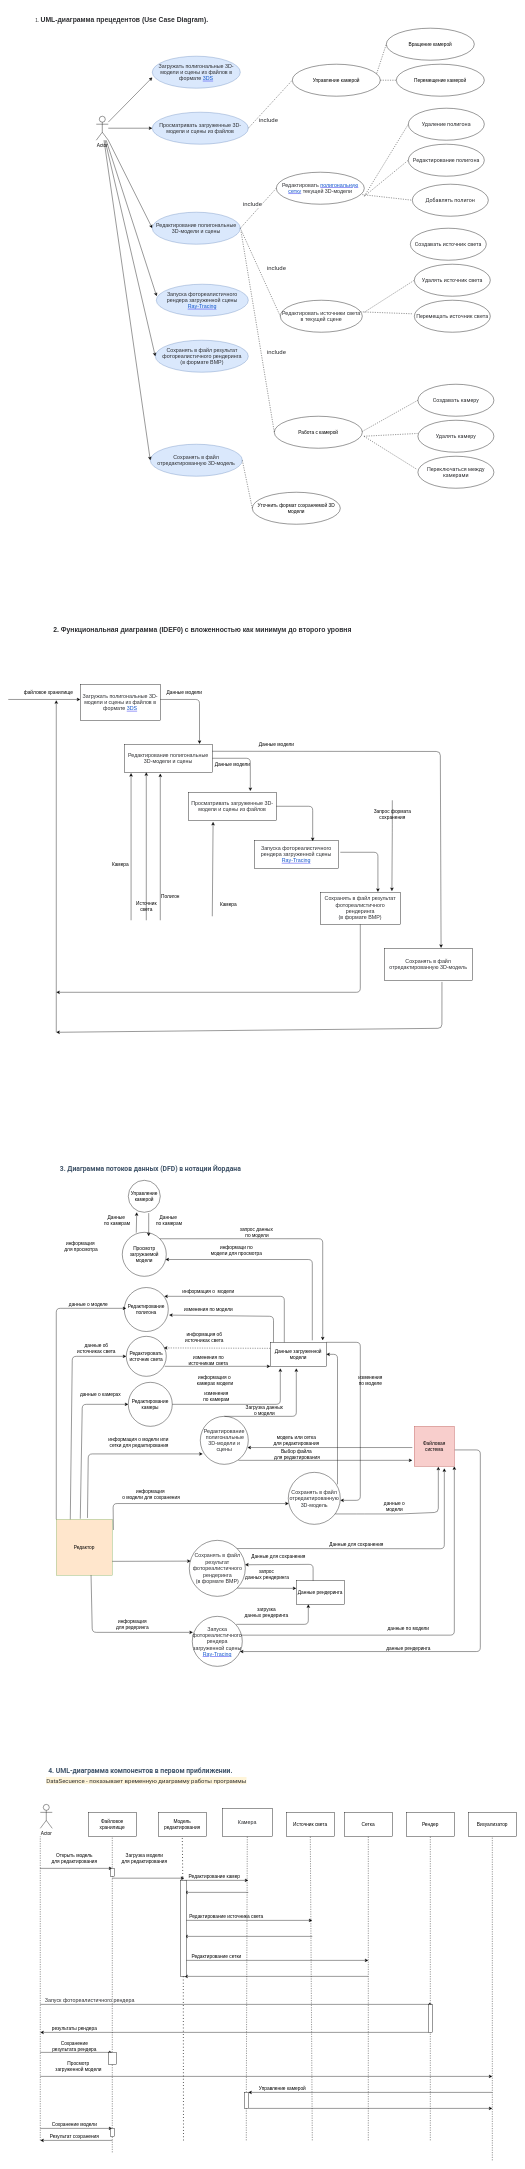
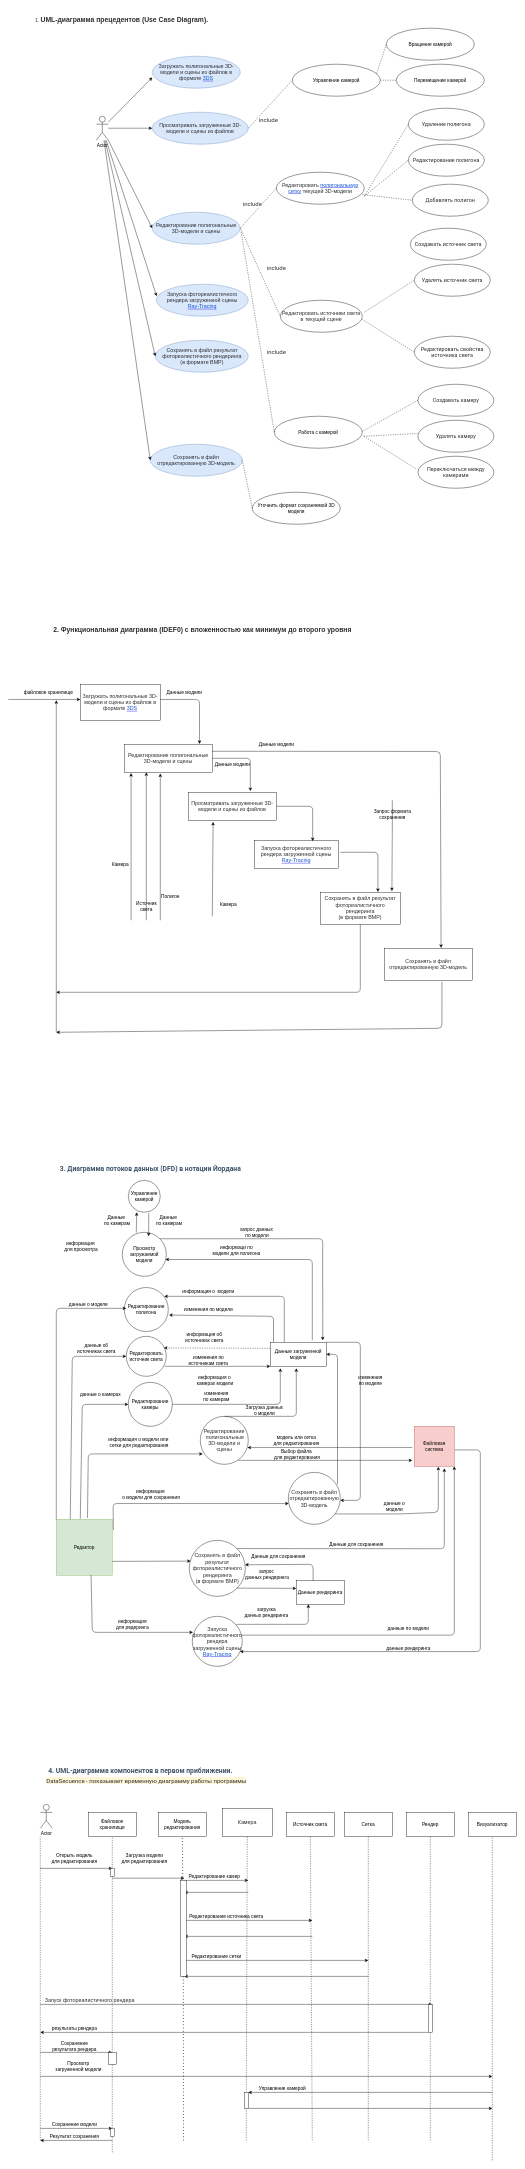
(387, 313) -> none
(452, 316) -> none
none -> (396, 341)
none -> (452, 352)
(236, 1250) -> (236, 1250)
(84, 1547) -> (84, 1547)
